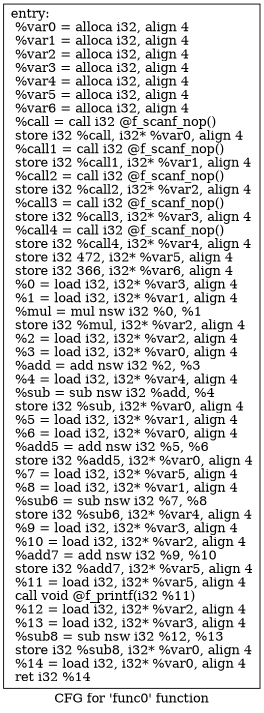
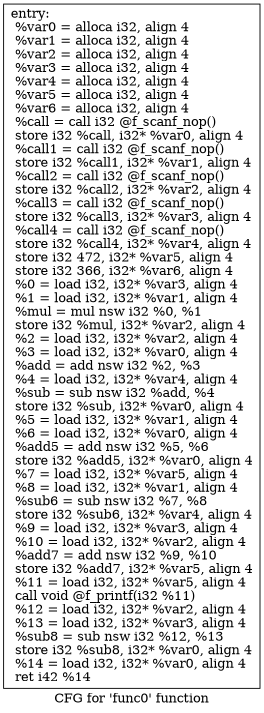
(51, 678) -> (51, 678)
